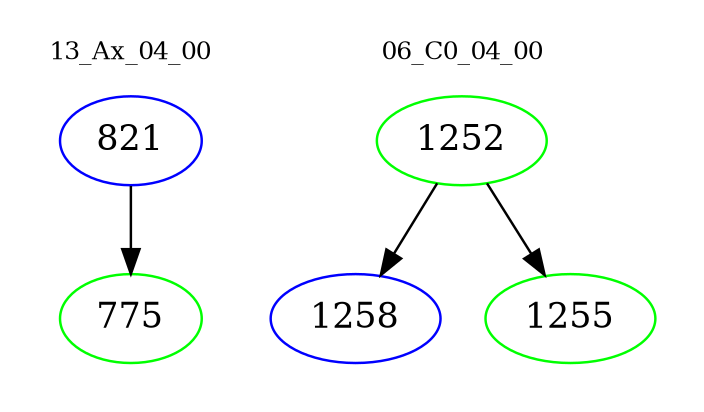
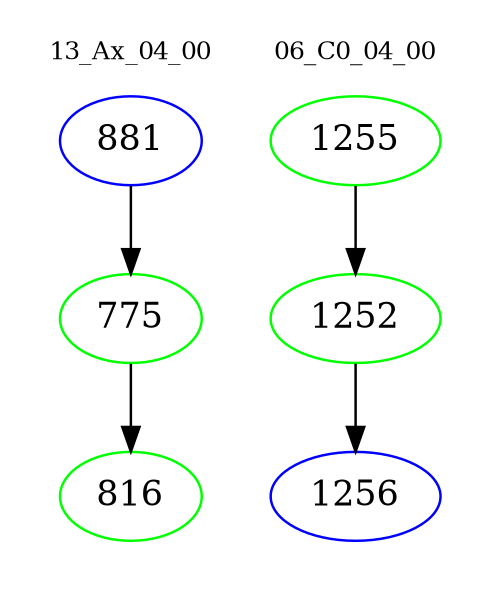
(131, 141) -> (131, 141)
(509, 218) -> (356, 218)
(356, 319) -> (356, 496)
none -> (131, 496)
